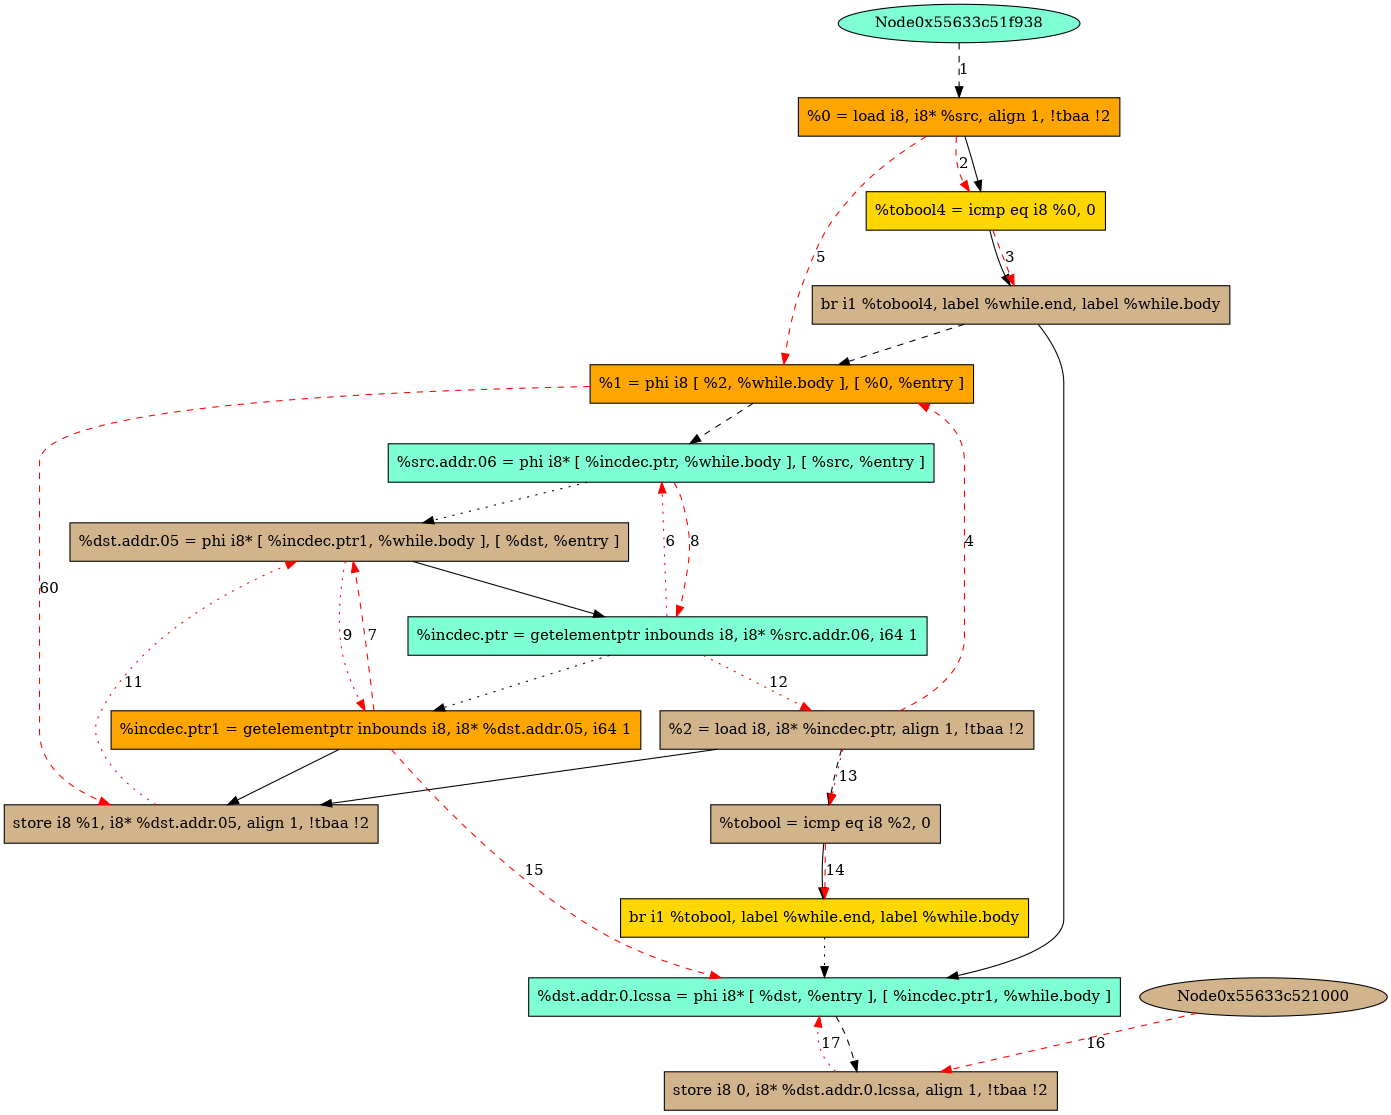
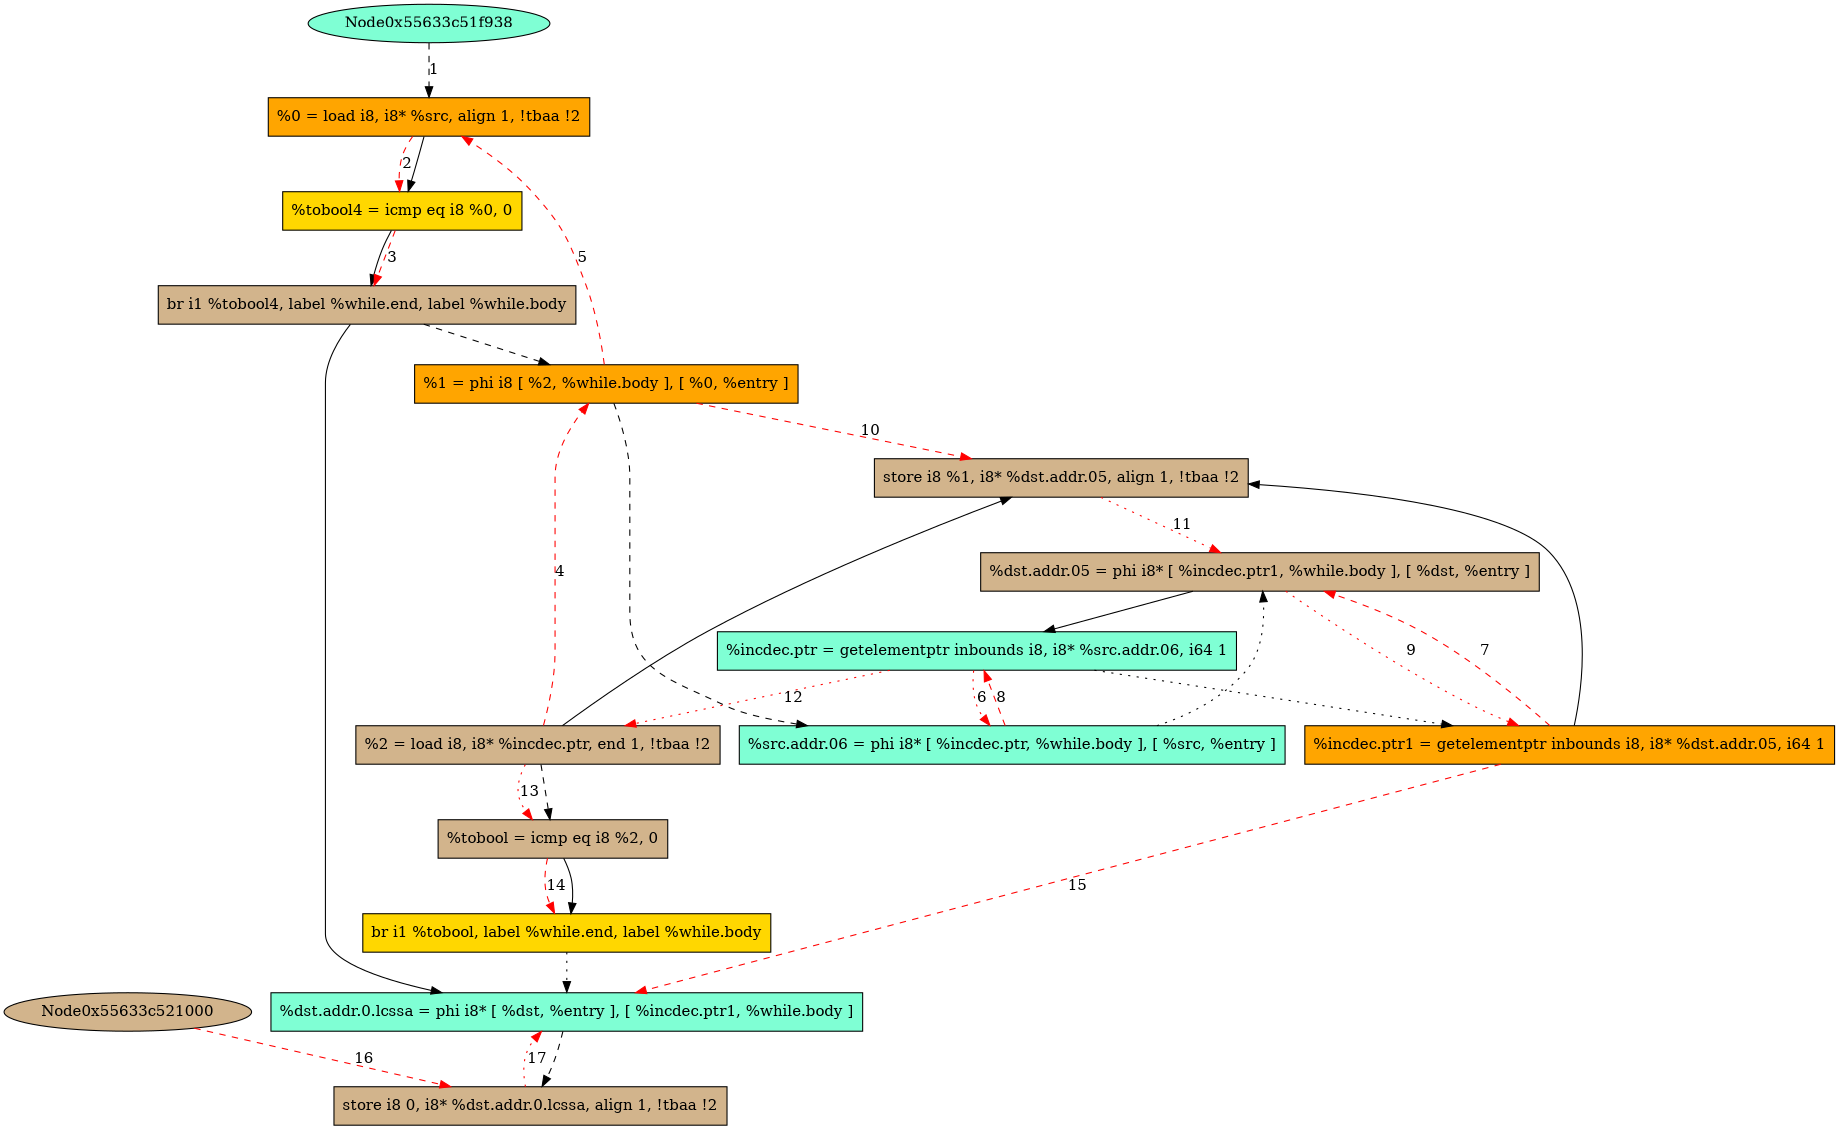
(828, 227) -> (565, 236)
(50, 589) -> (871, 431)
(847, 730) -> (538, 745)
